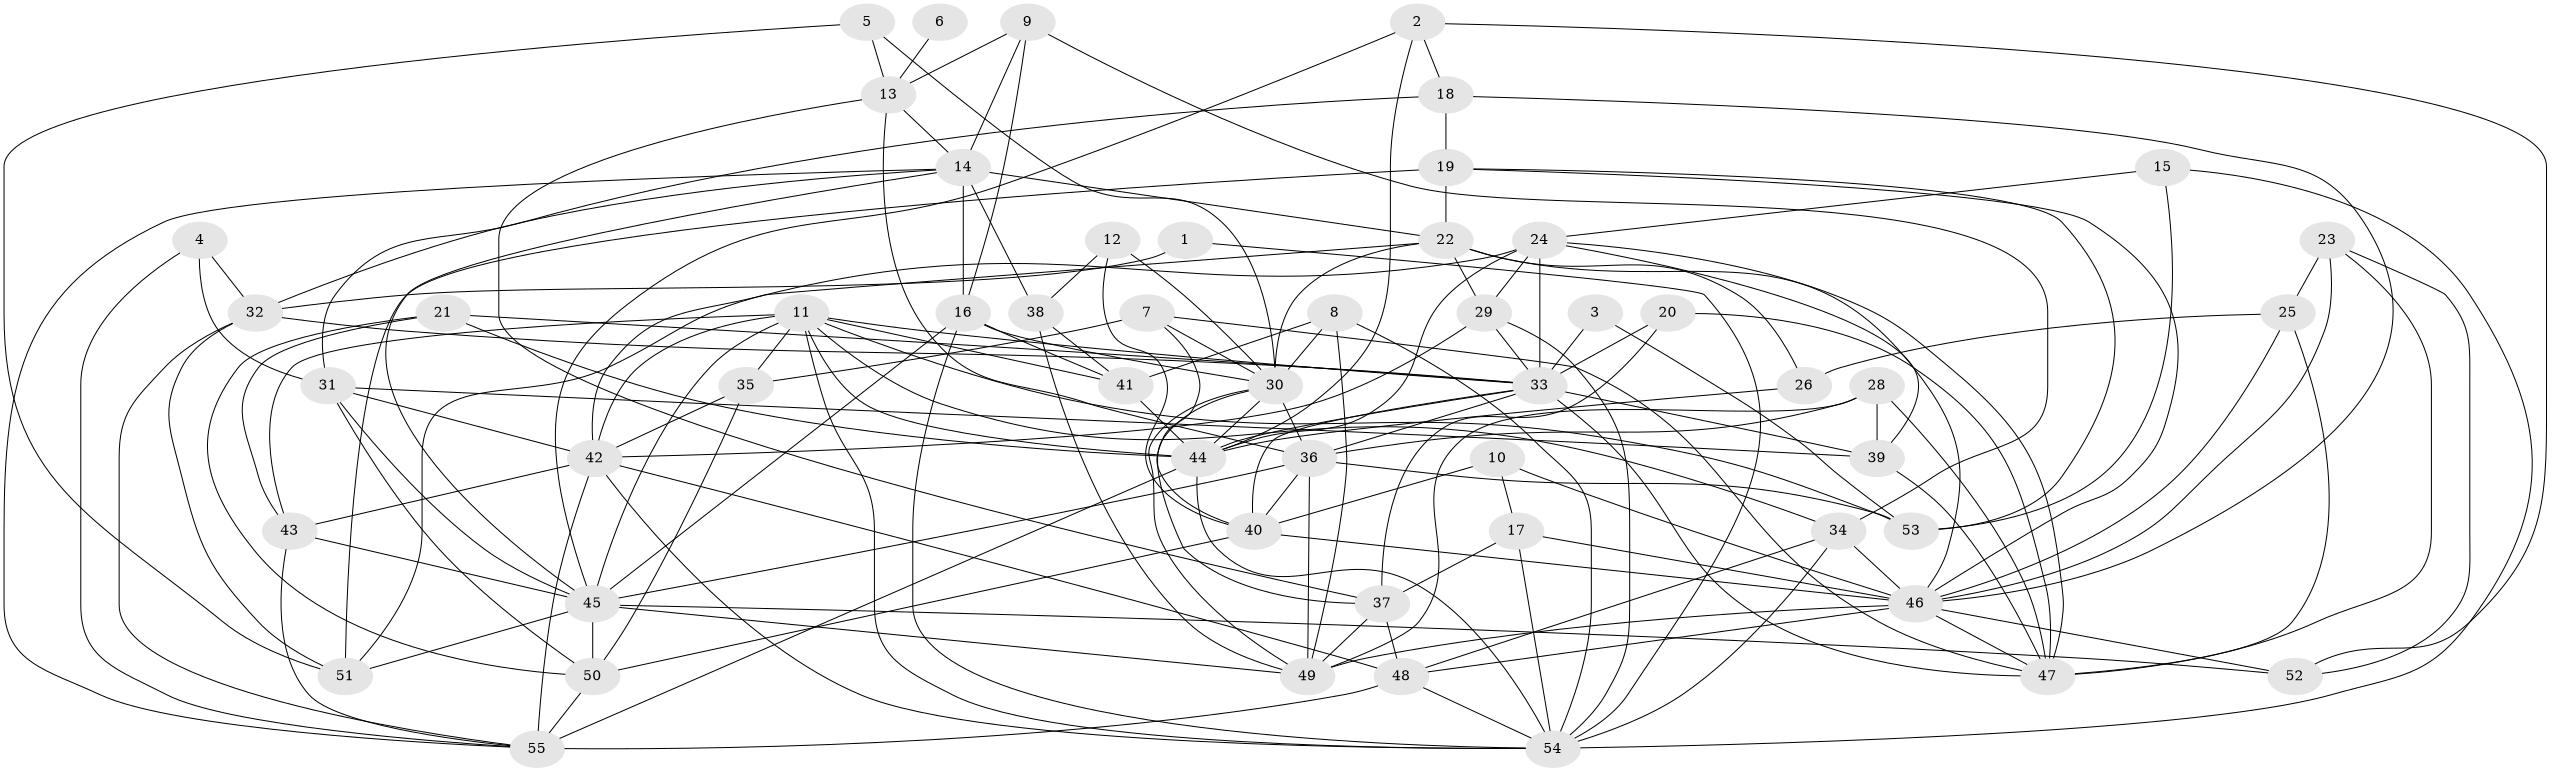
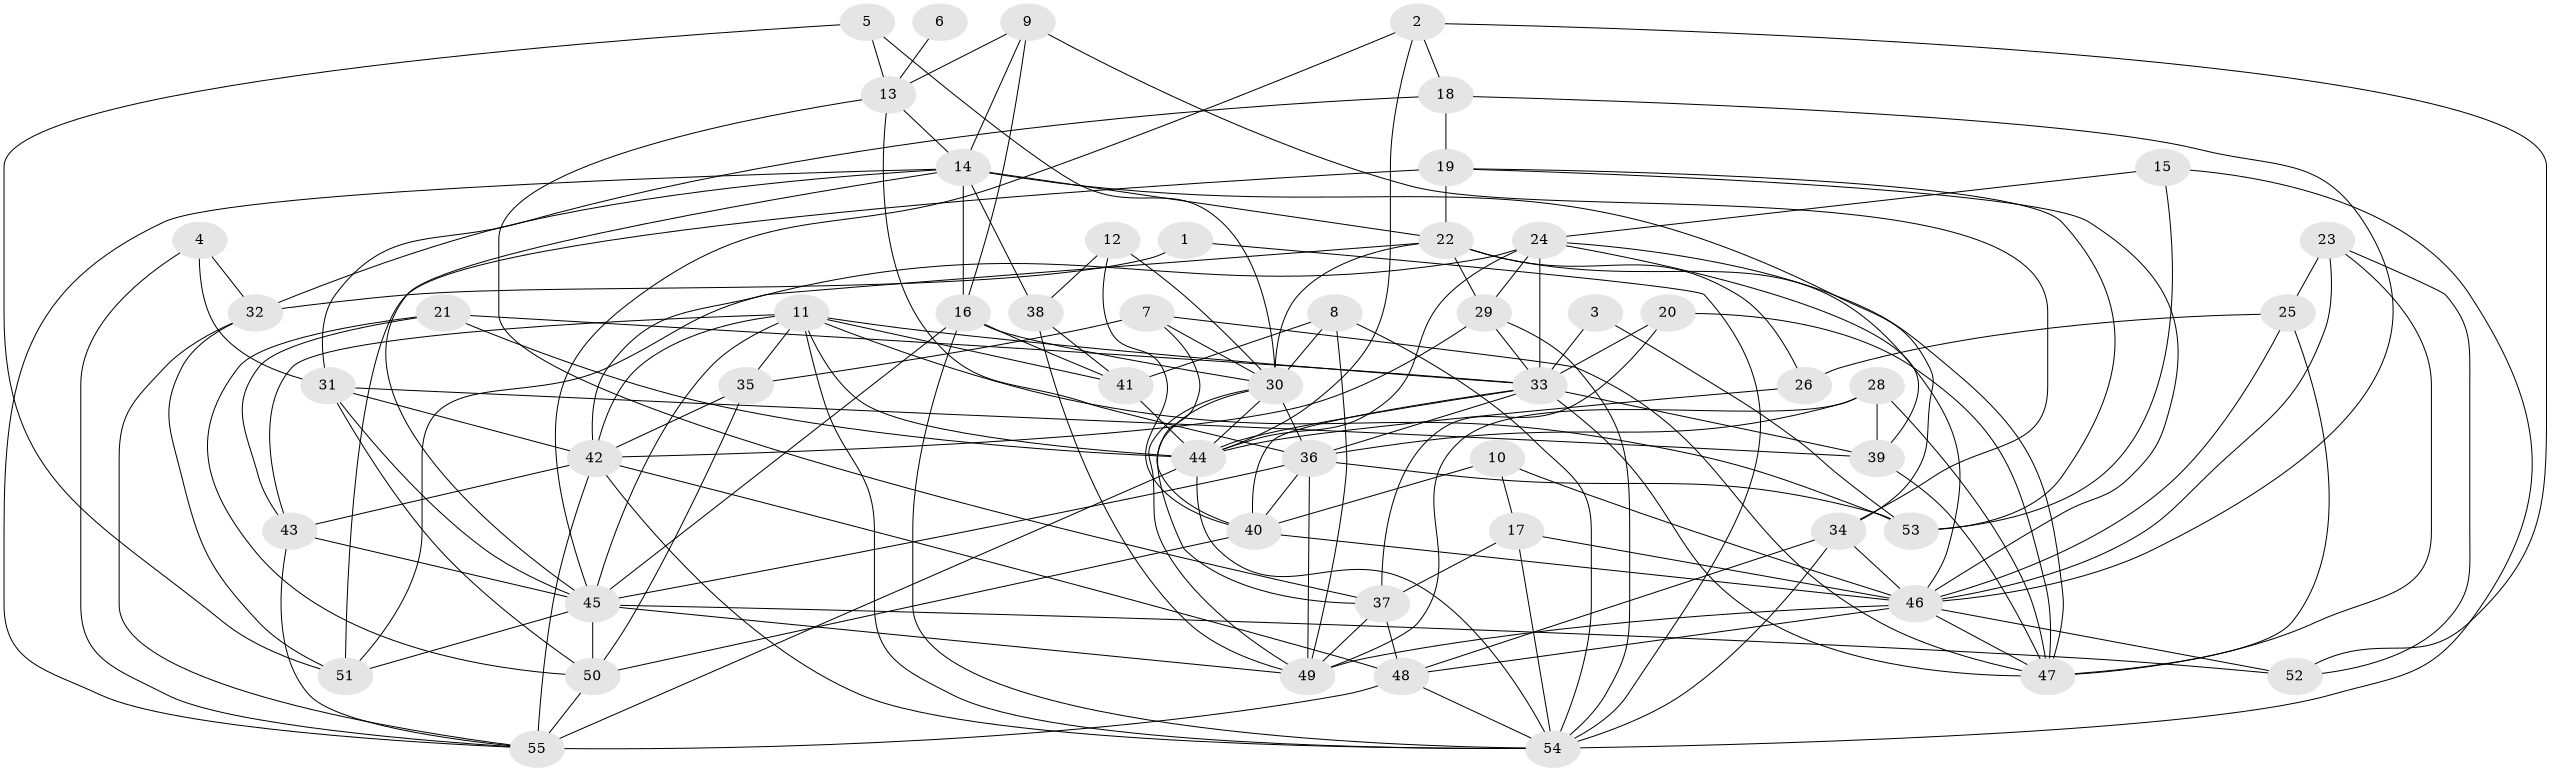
(866, 352) -> none
(1128, 438) -> (1571, 208)
